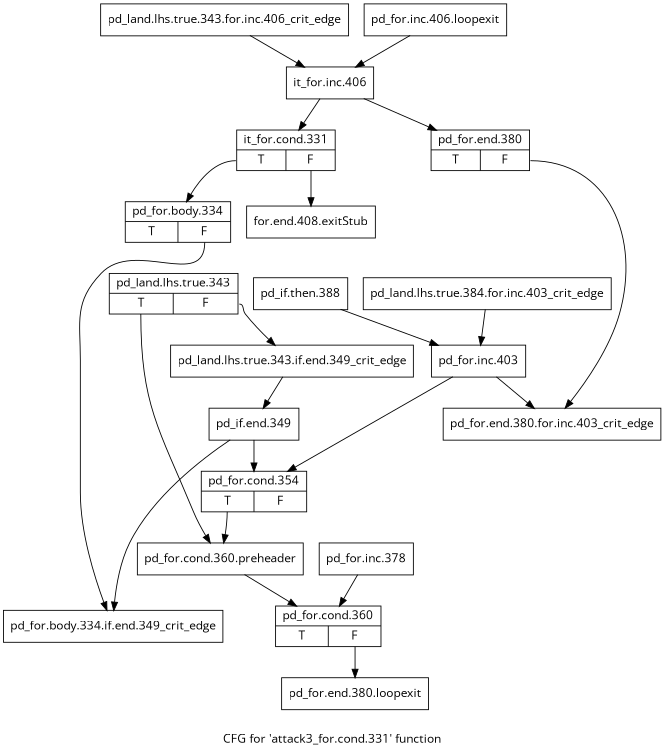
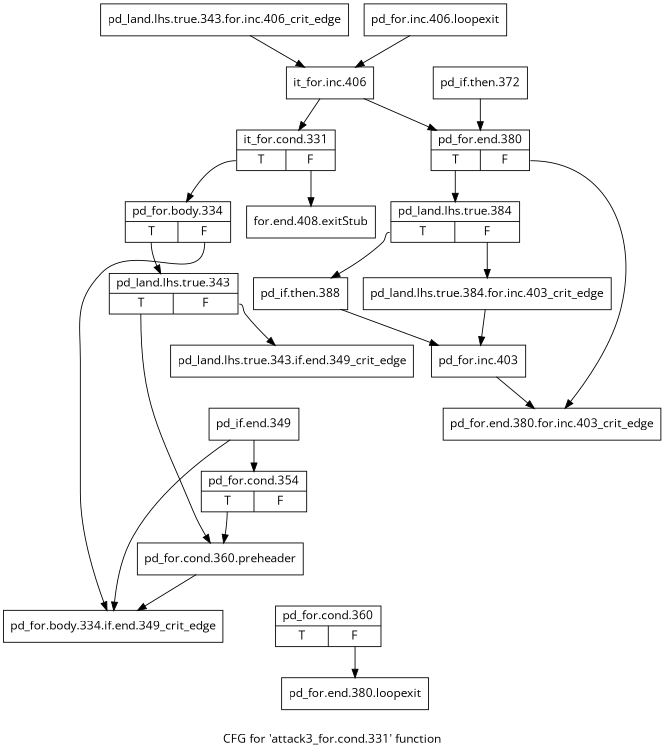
none -> (480, 83)
none -> (455, 222)
none -> (153, 254)
(275, 389) -> none
(374, 422) -> none
(366, 559) -> none
(267, 588) -> (171, 590)
